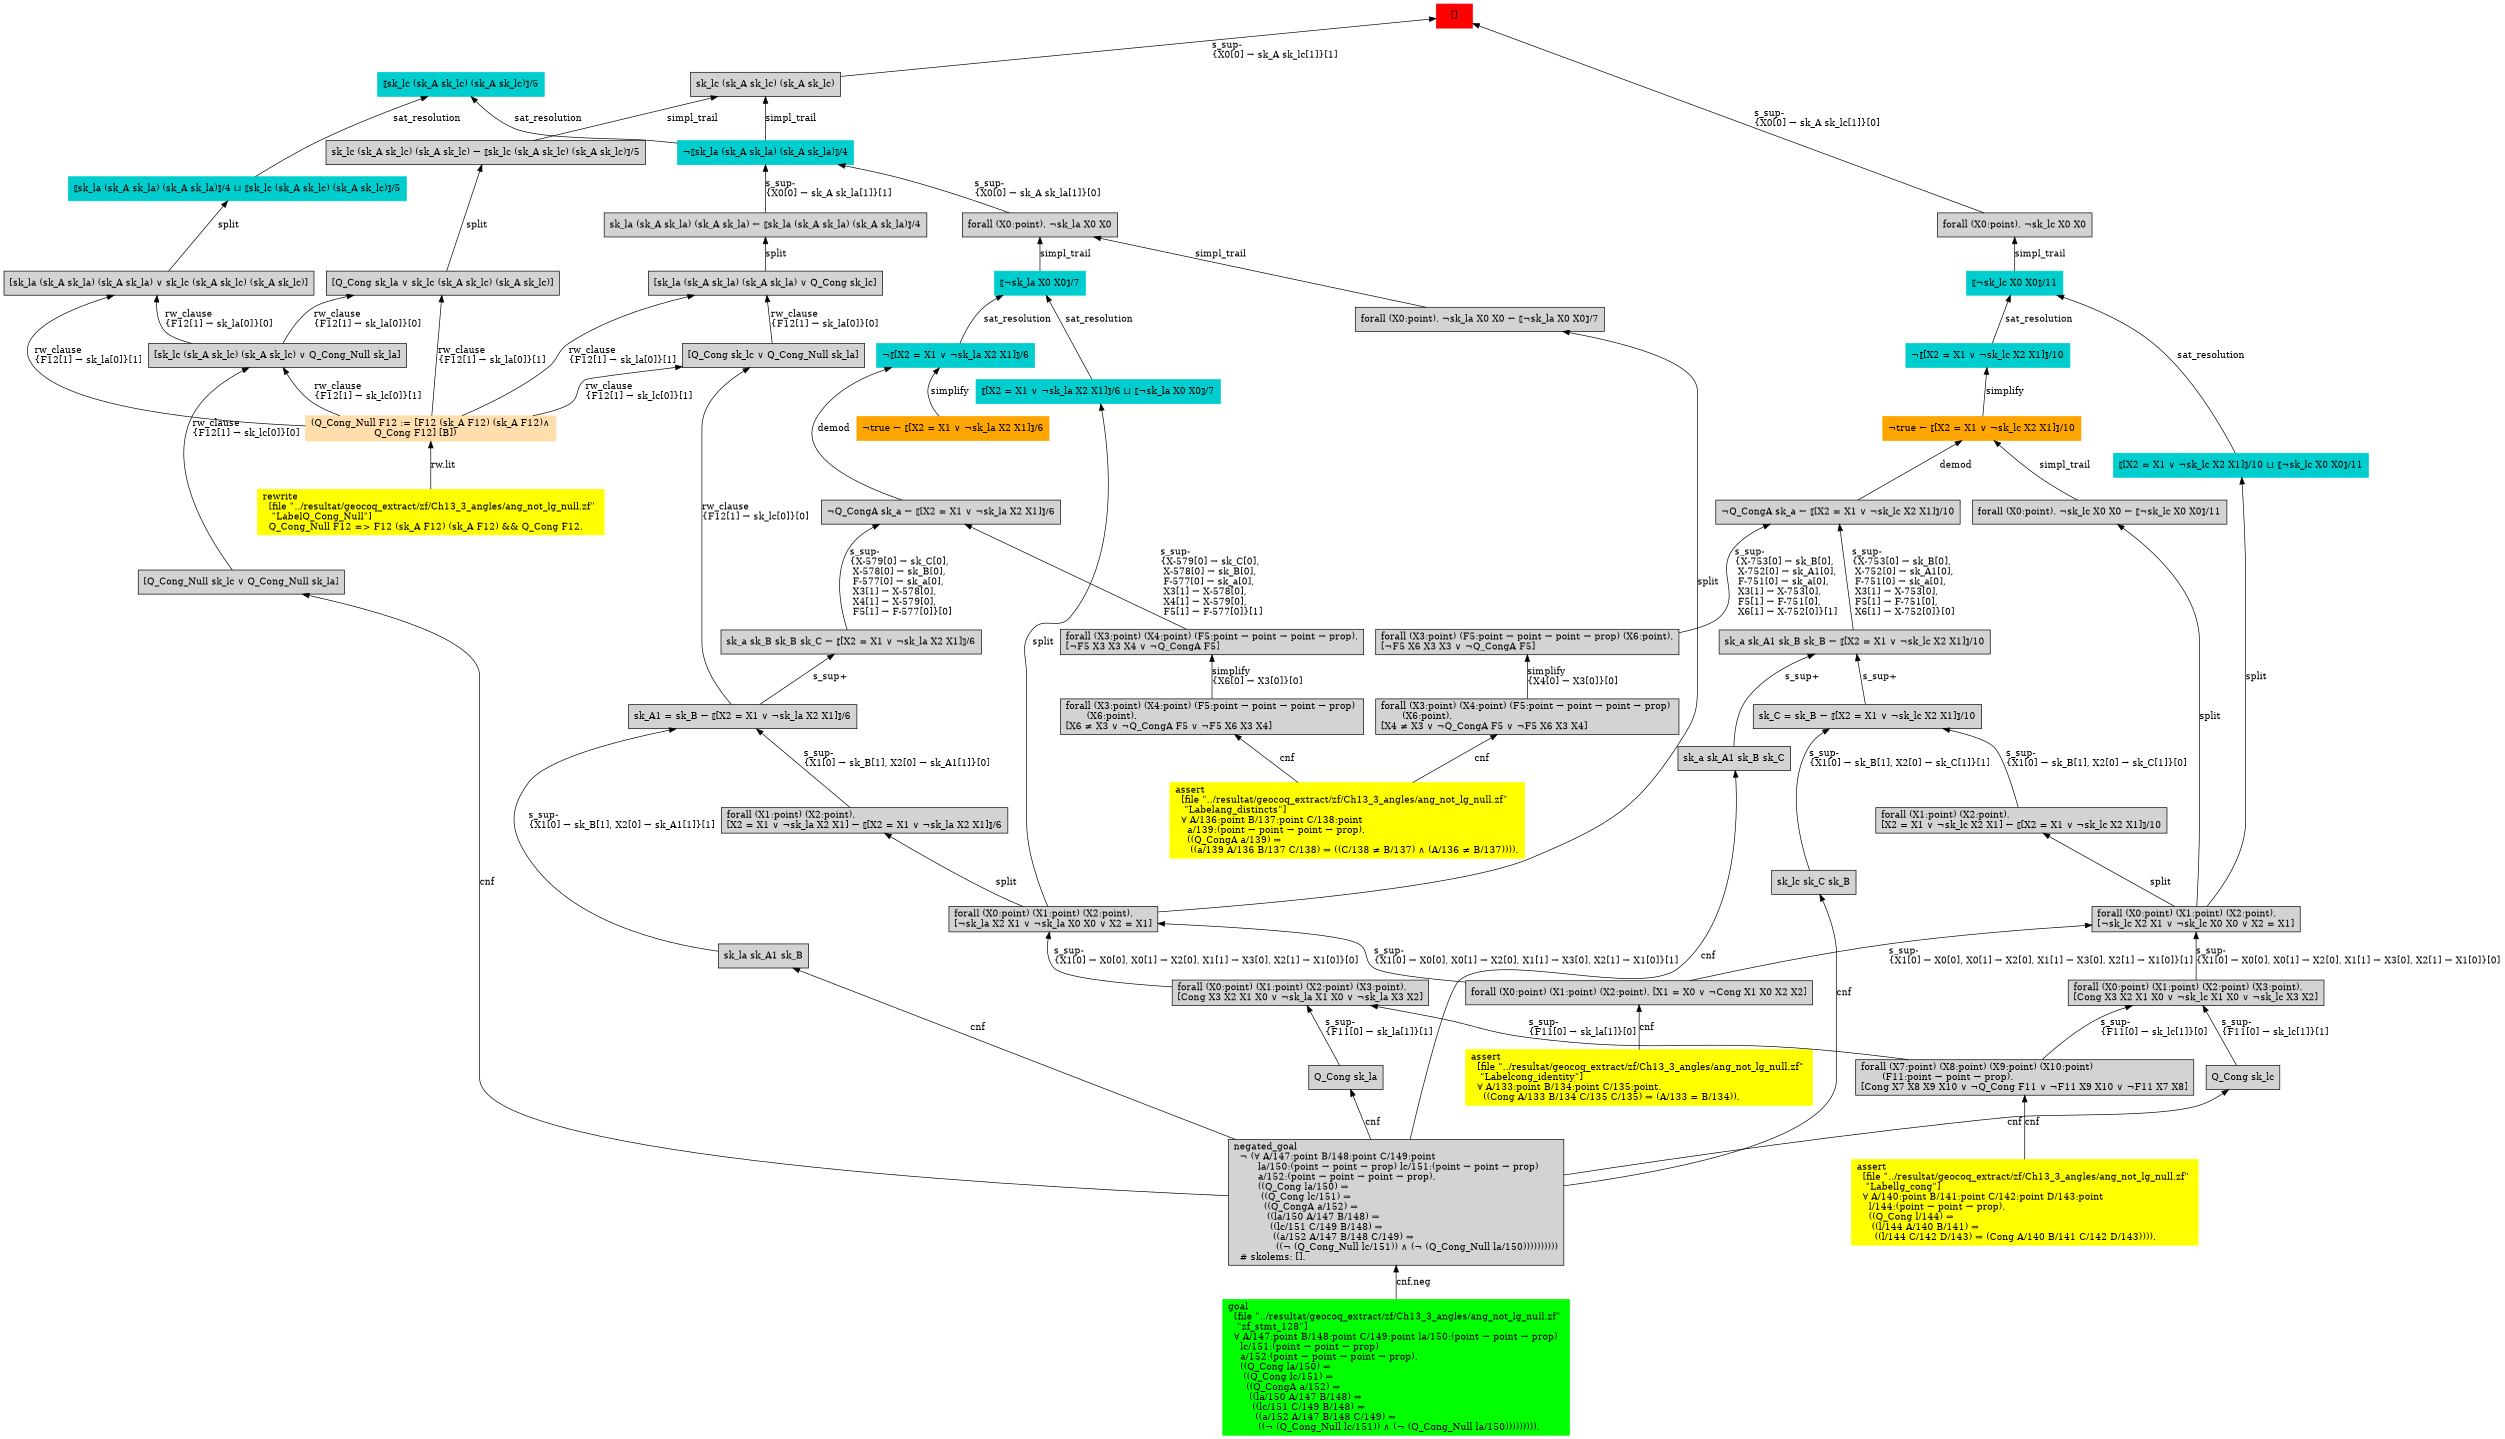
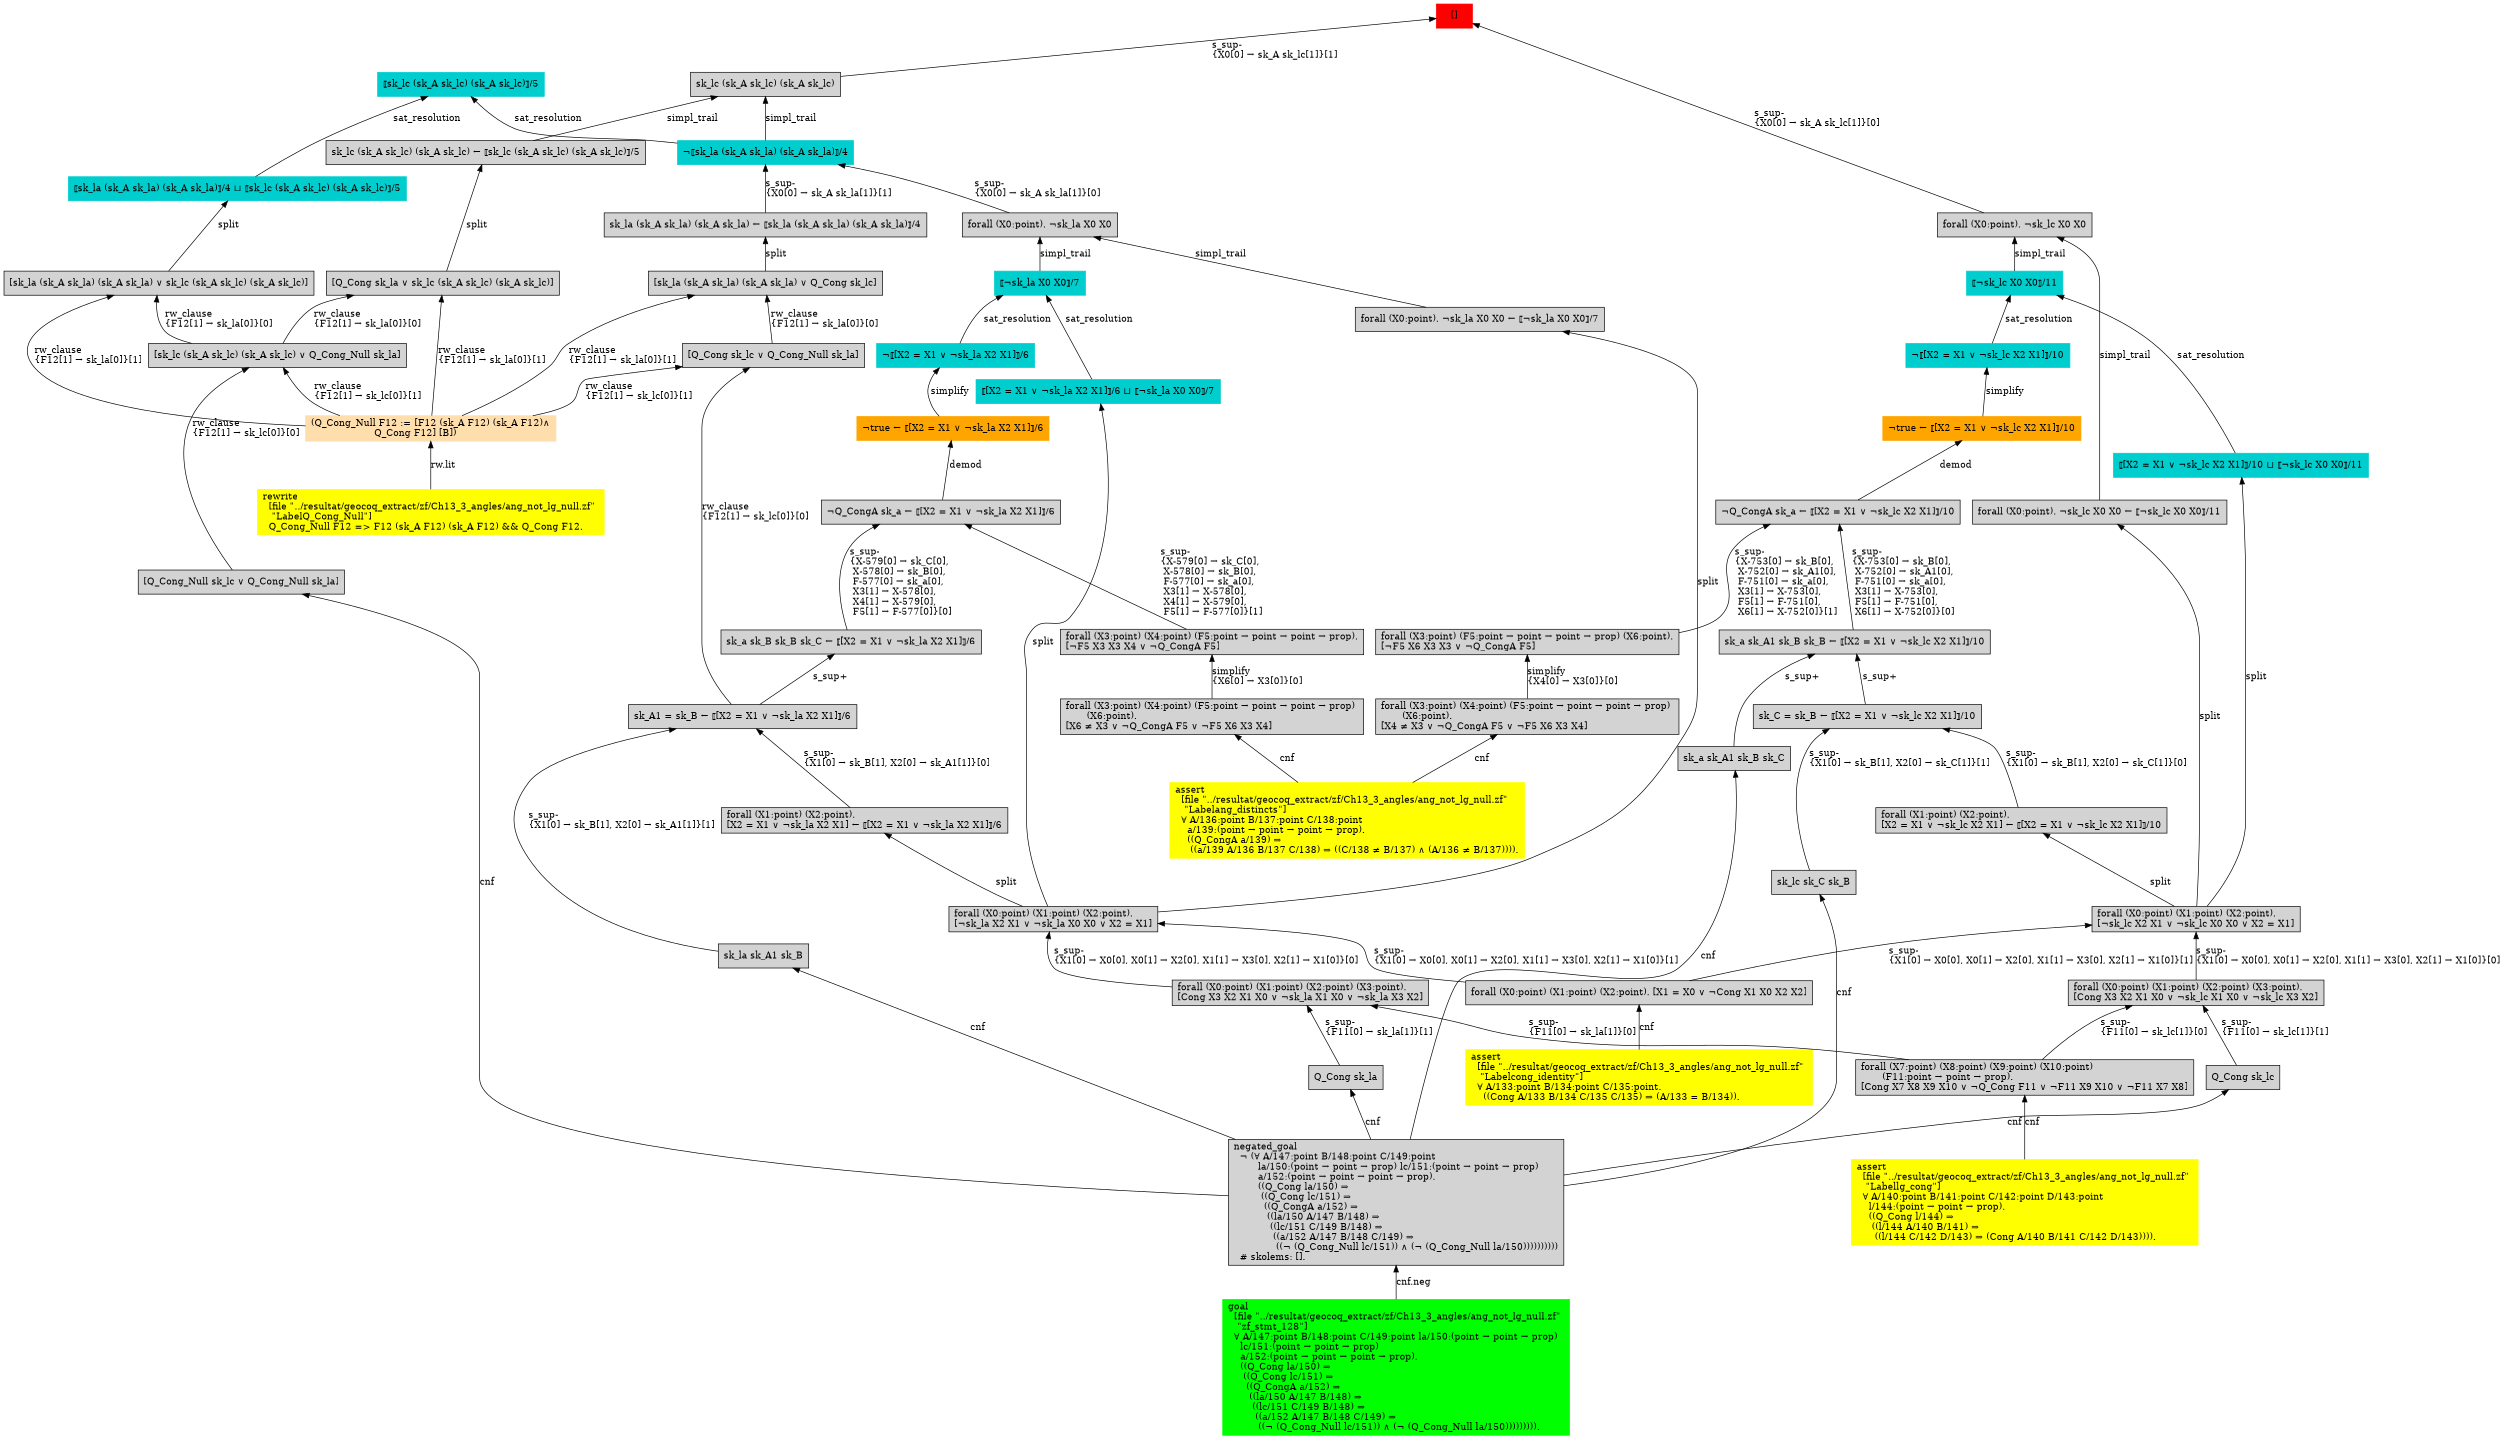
(813, 441) -> (946, 474)
(2036, 475) -> (2100, 362)
